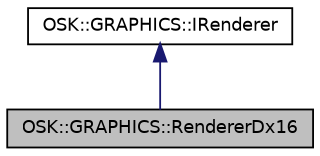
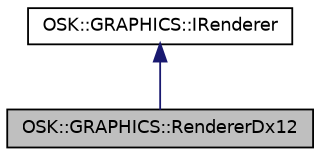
(160, 128) -> (160, 128)
